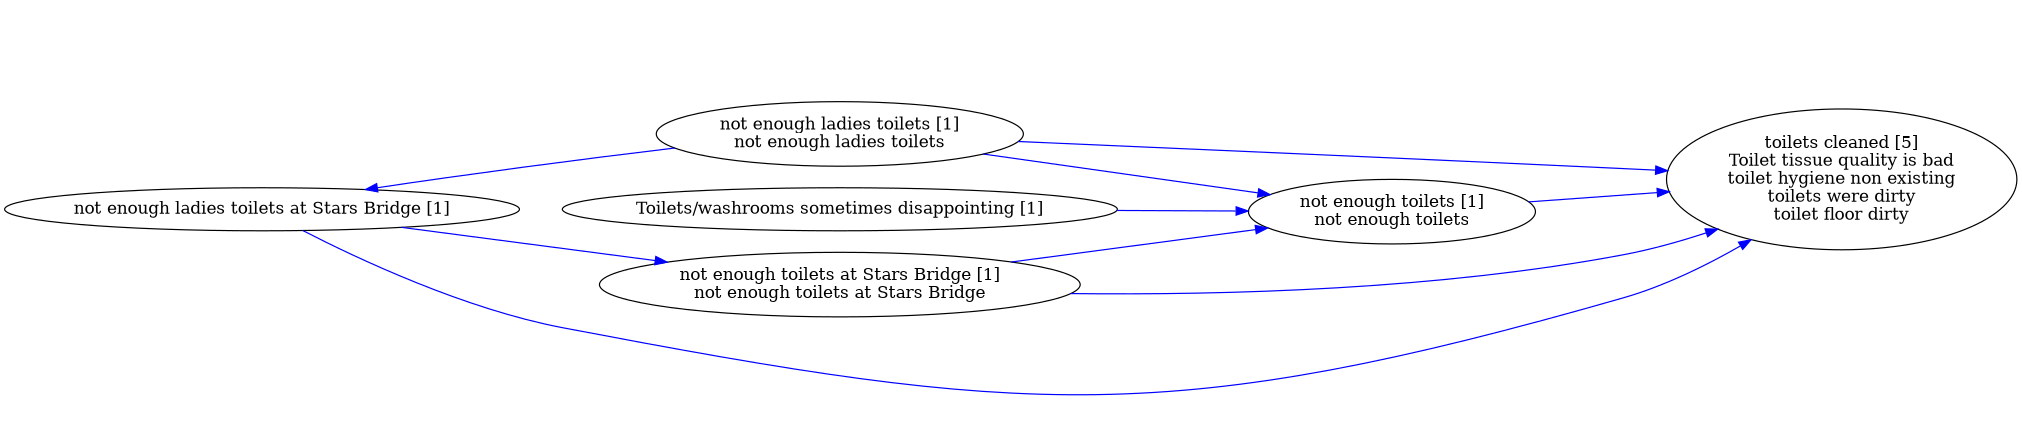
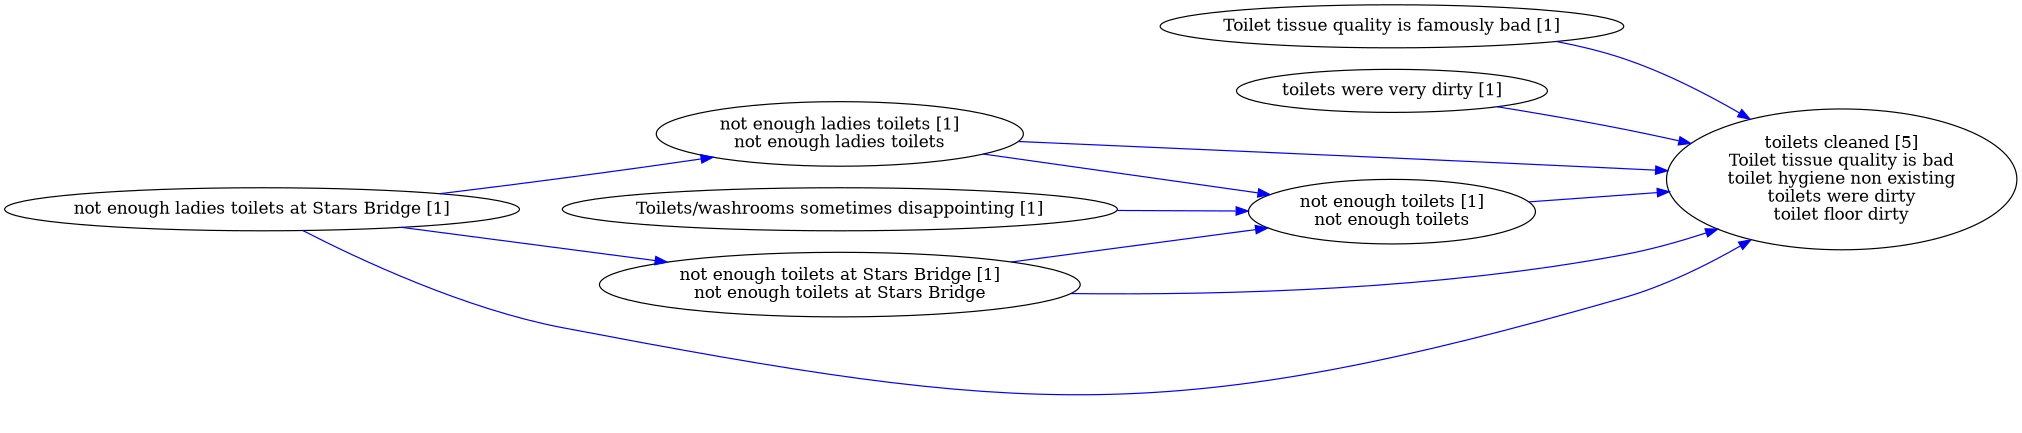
none -> (1392, 26)
none -> (1392, 91)
(526, 167) -> (571, 177)
